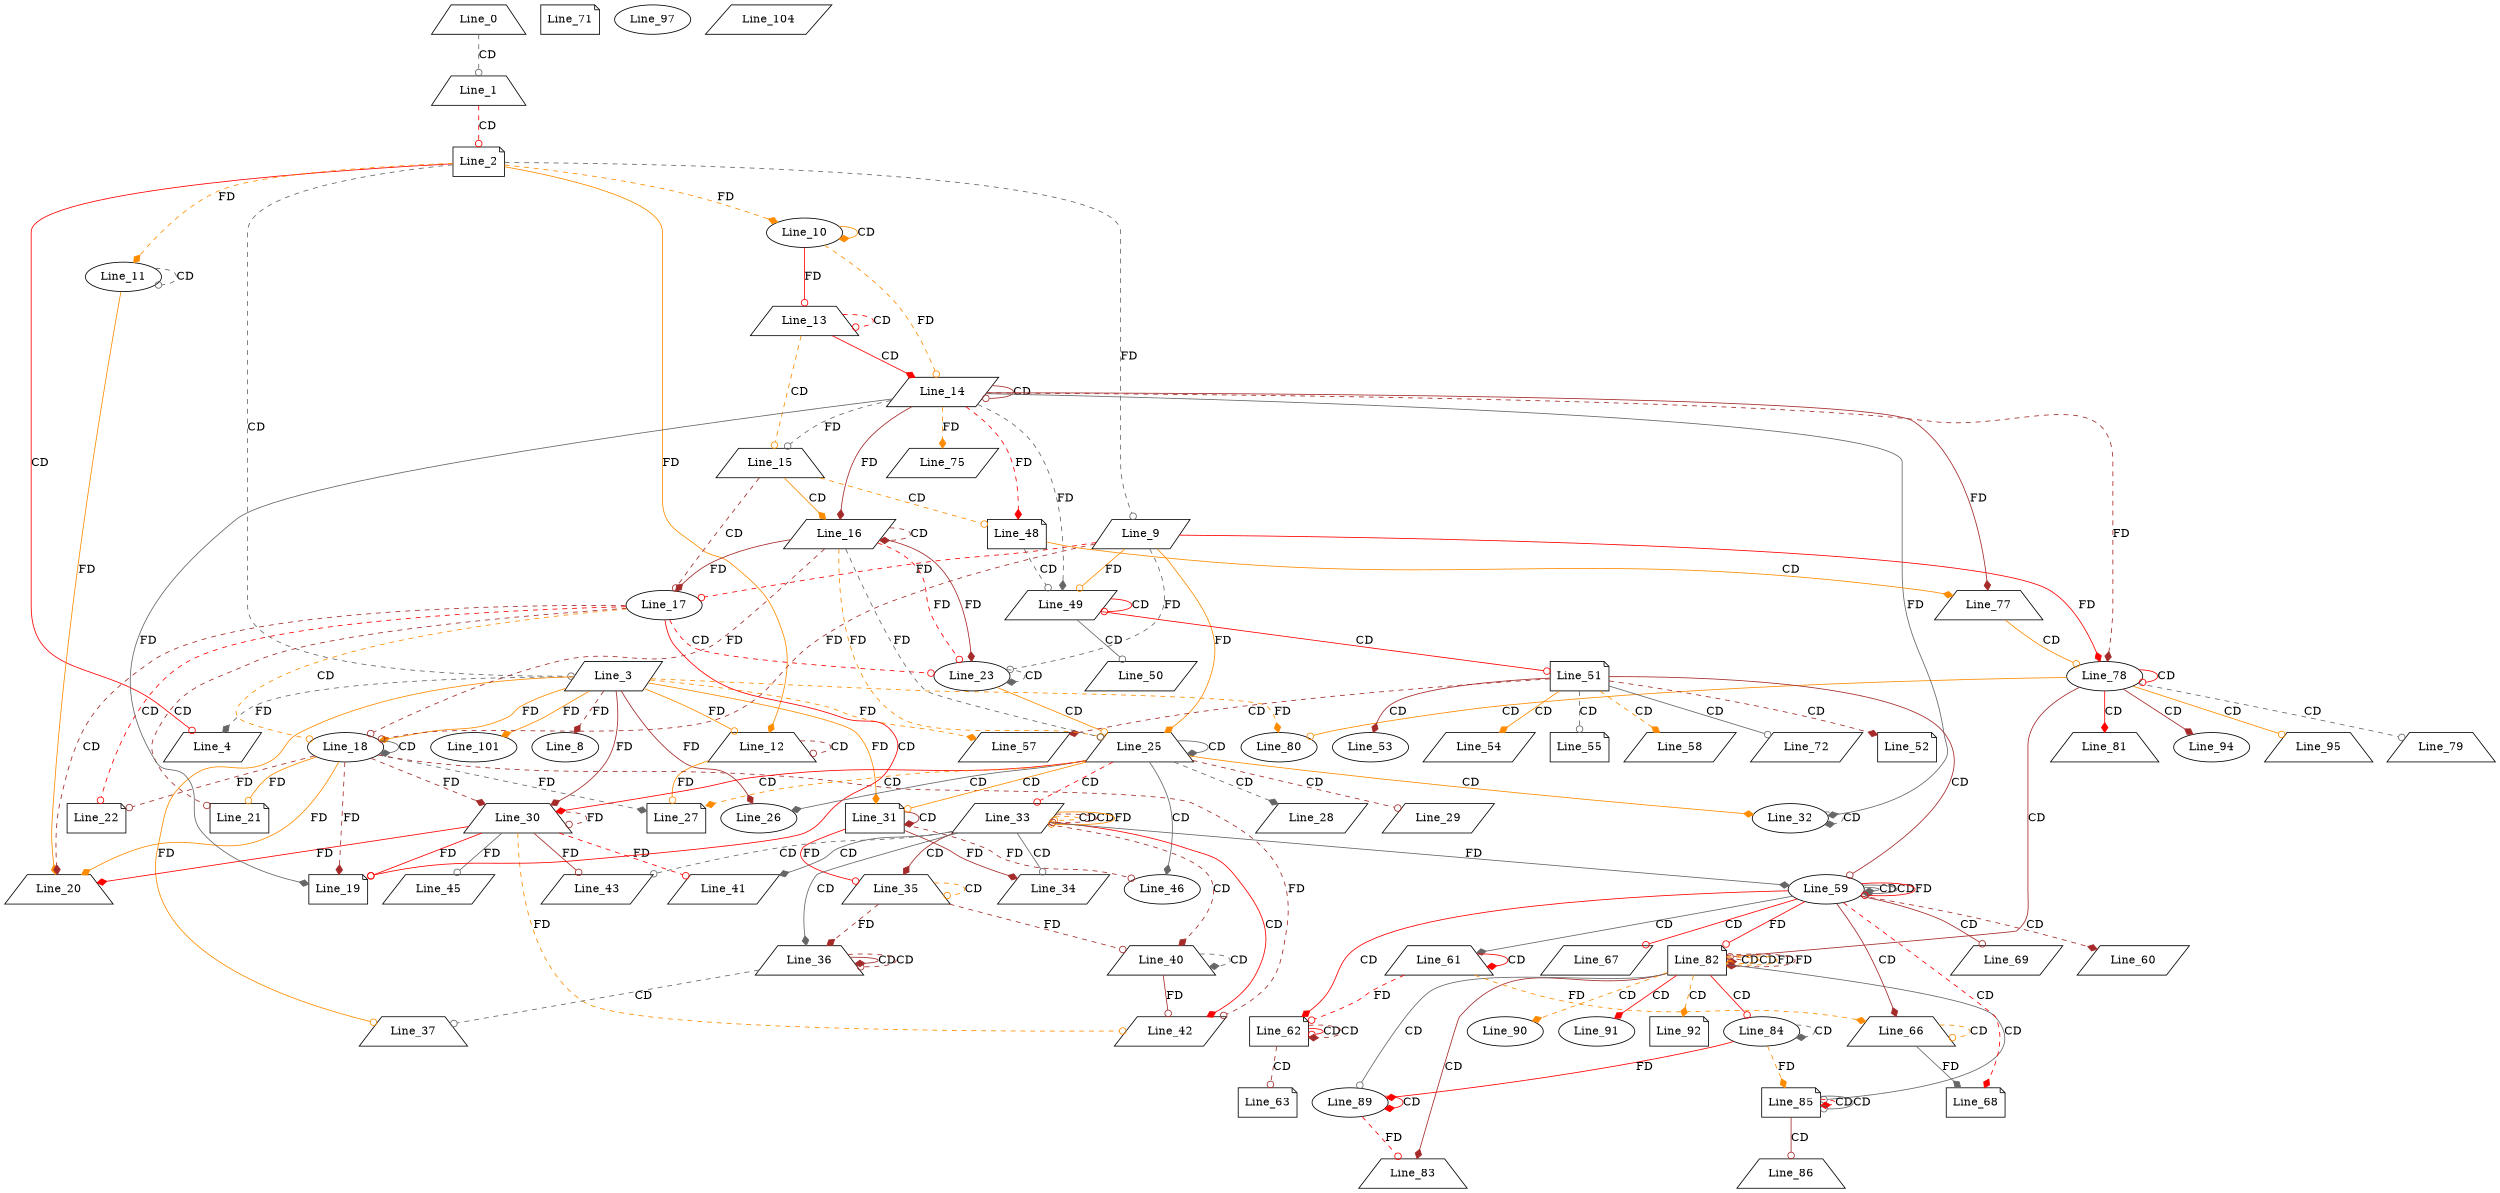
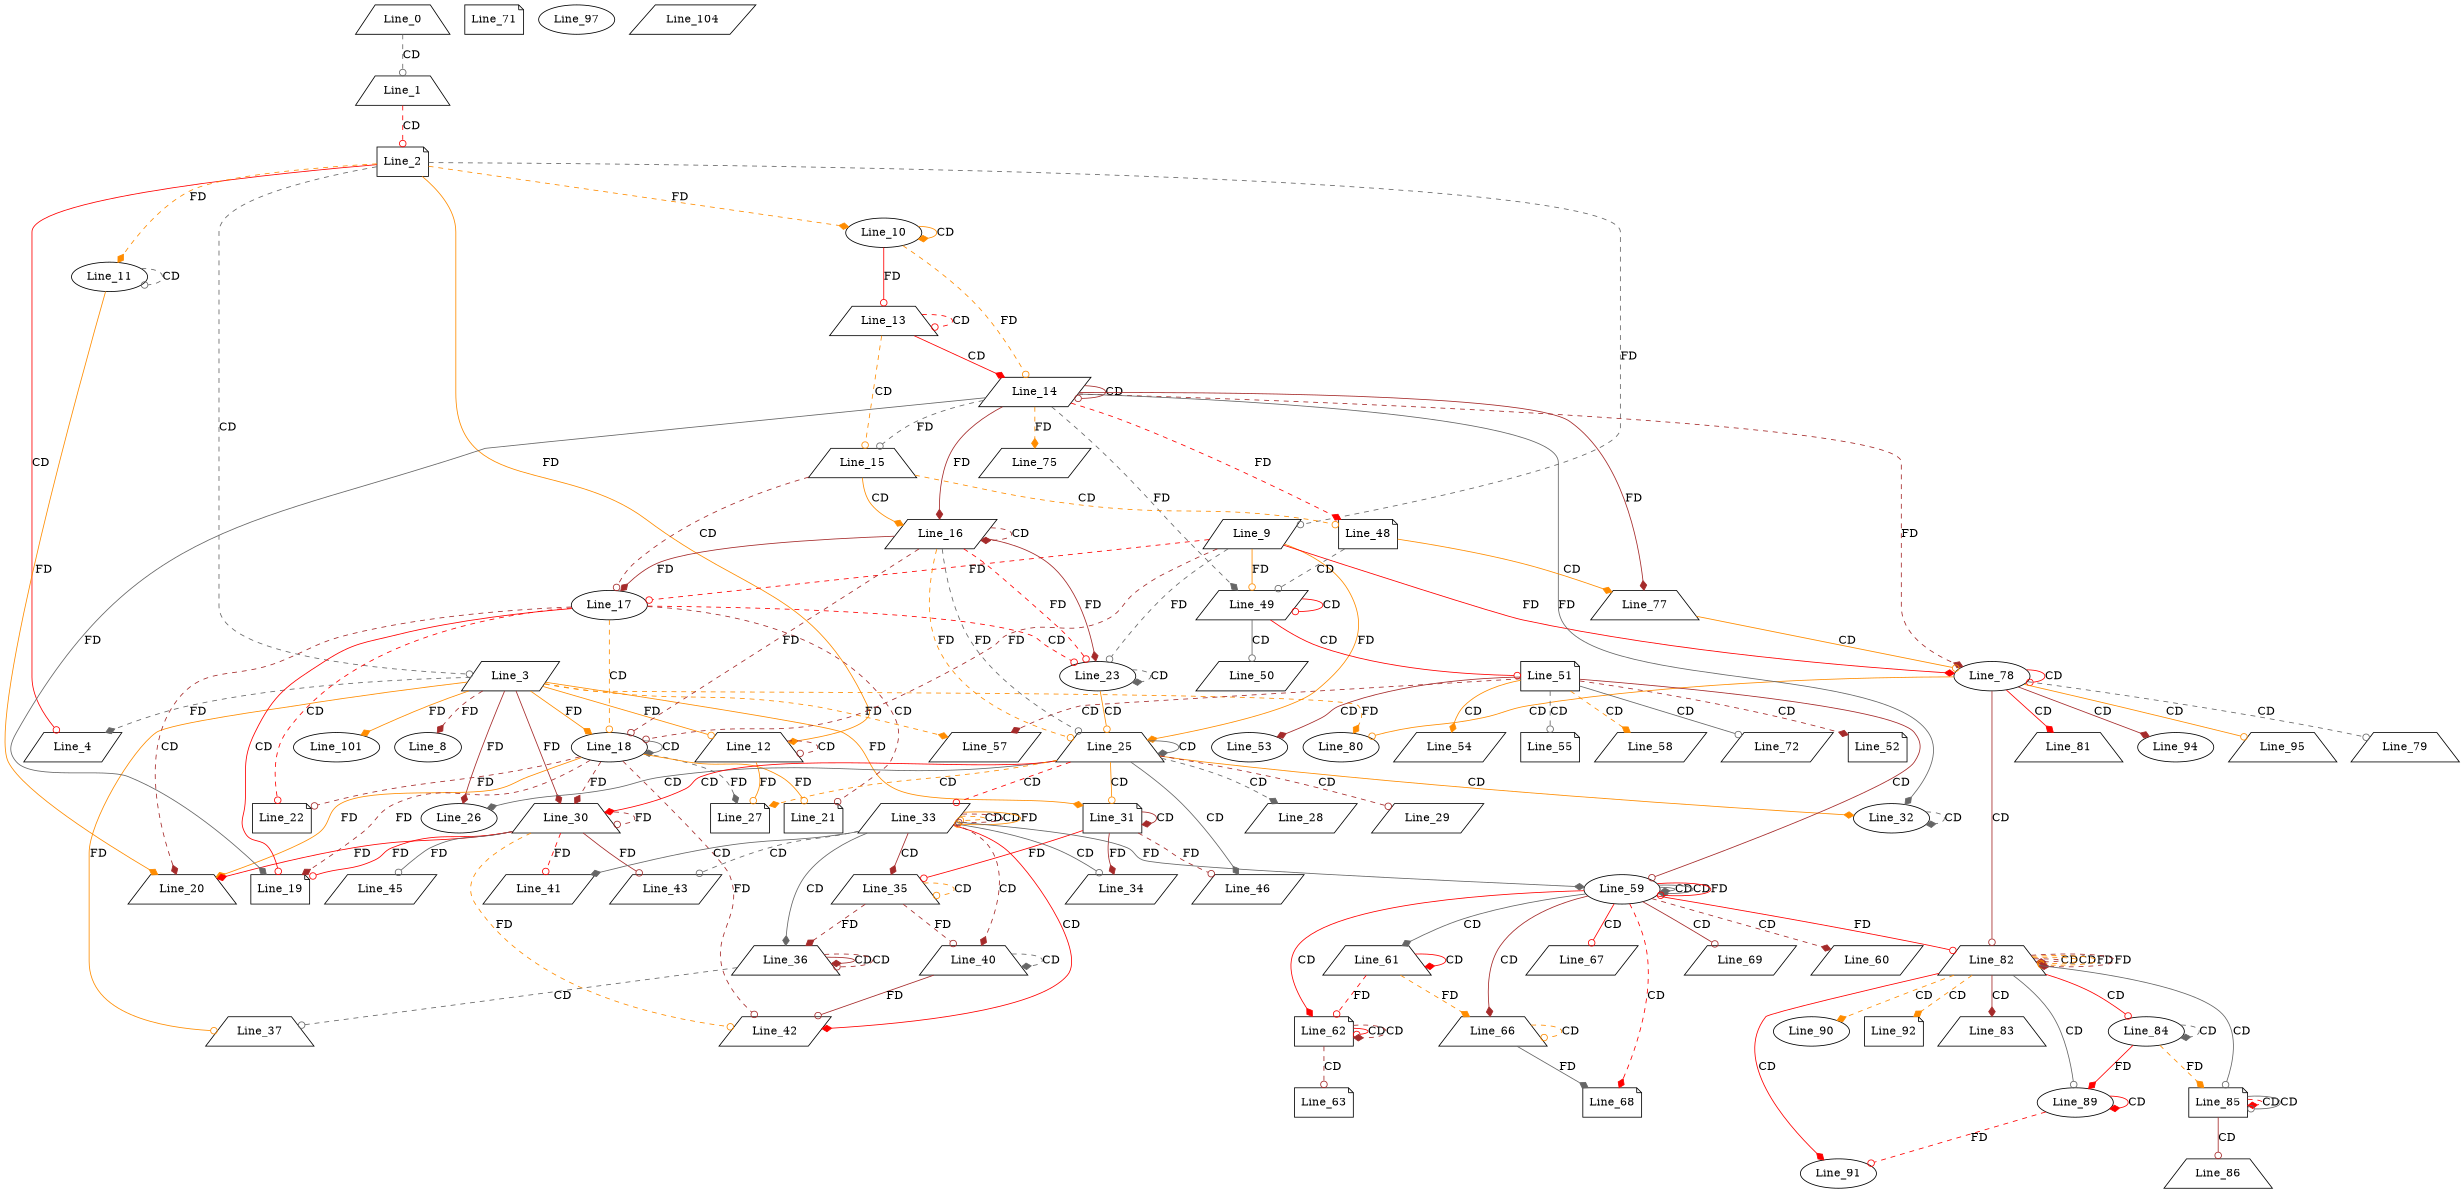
(1162, 889) -> (1248, 889)
(1697, 960) -> (1992, 960)
(1379, 1135) -> (1960, 1137)
